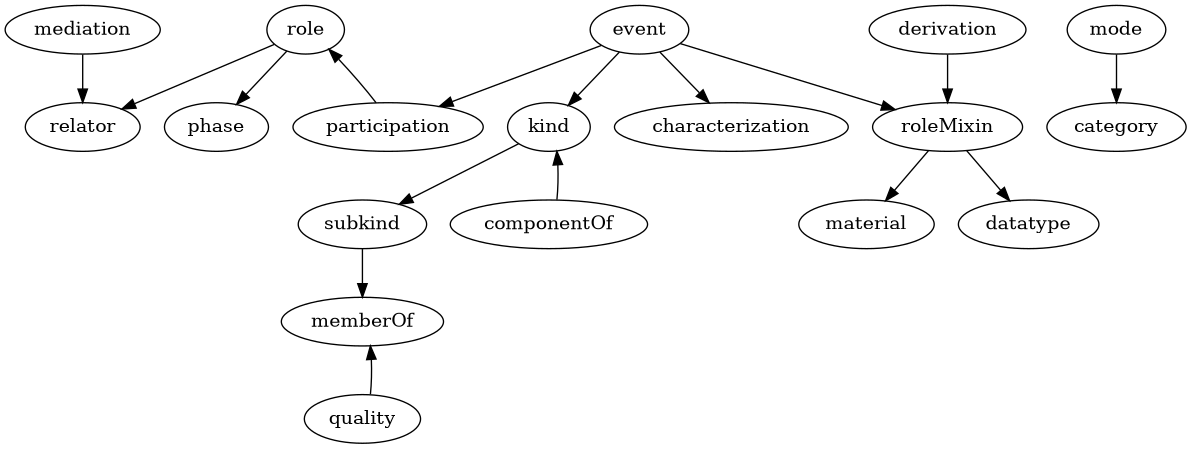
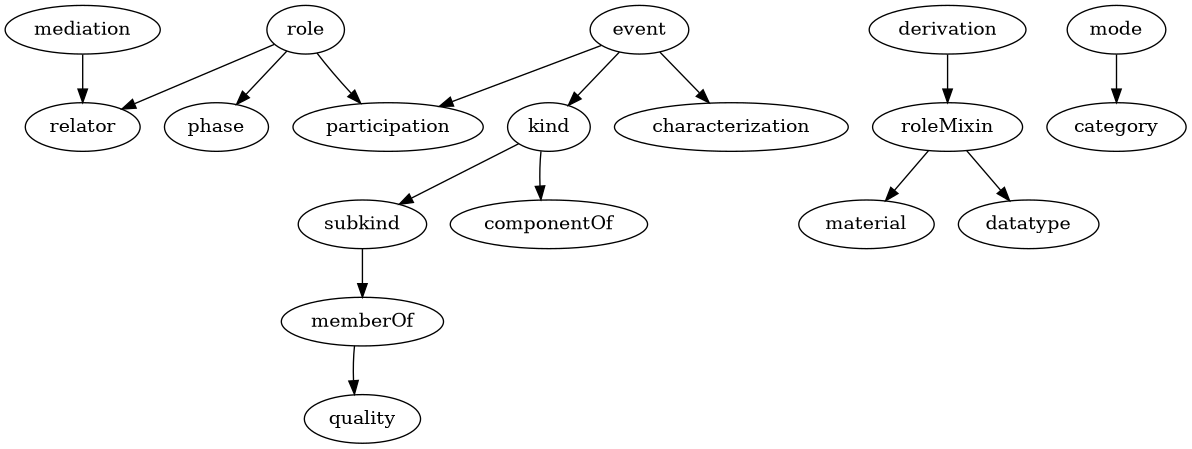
(781, 75) -> none
(358, 81) -> (334, 73)
(558, 182) -> (540, 169)
(371, 377) -> (353, 363)
